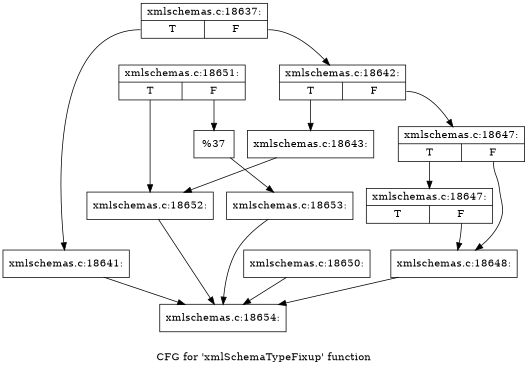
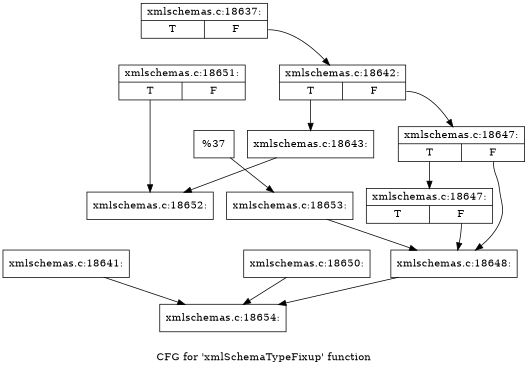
(214, 112) -> none
(66, 118) -> none
(236, 252) -> (368, 234)
(184, 259) -> none
